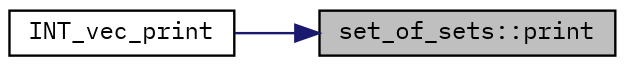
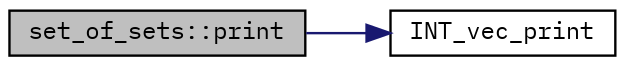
(265, 33) -> (336, 33)
